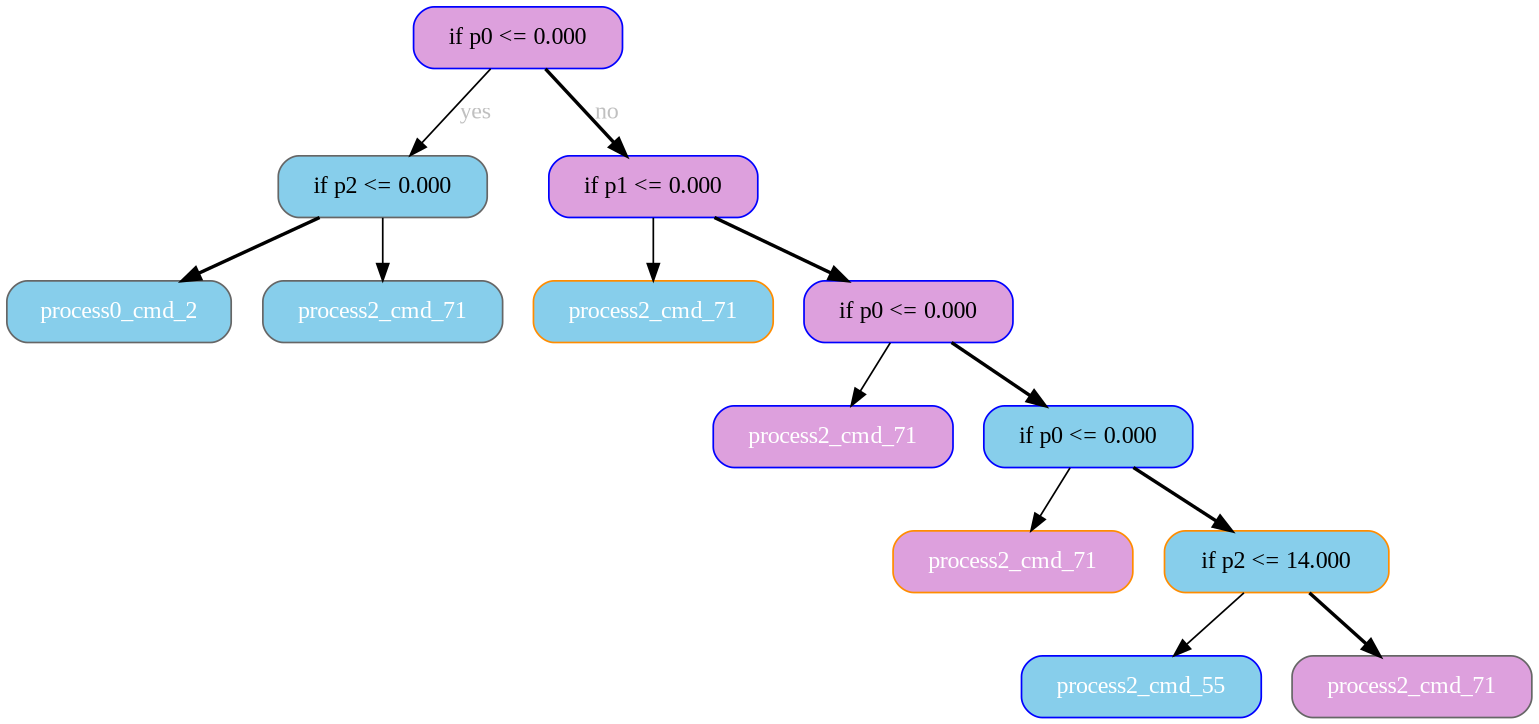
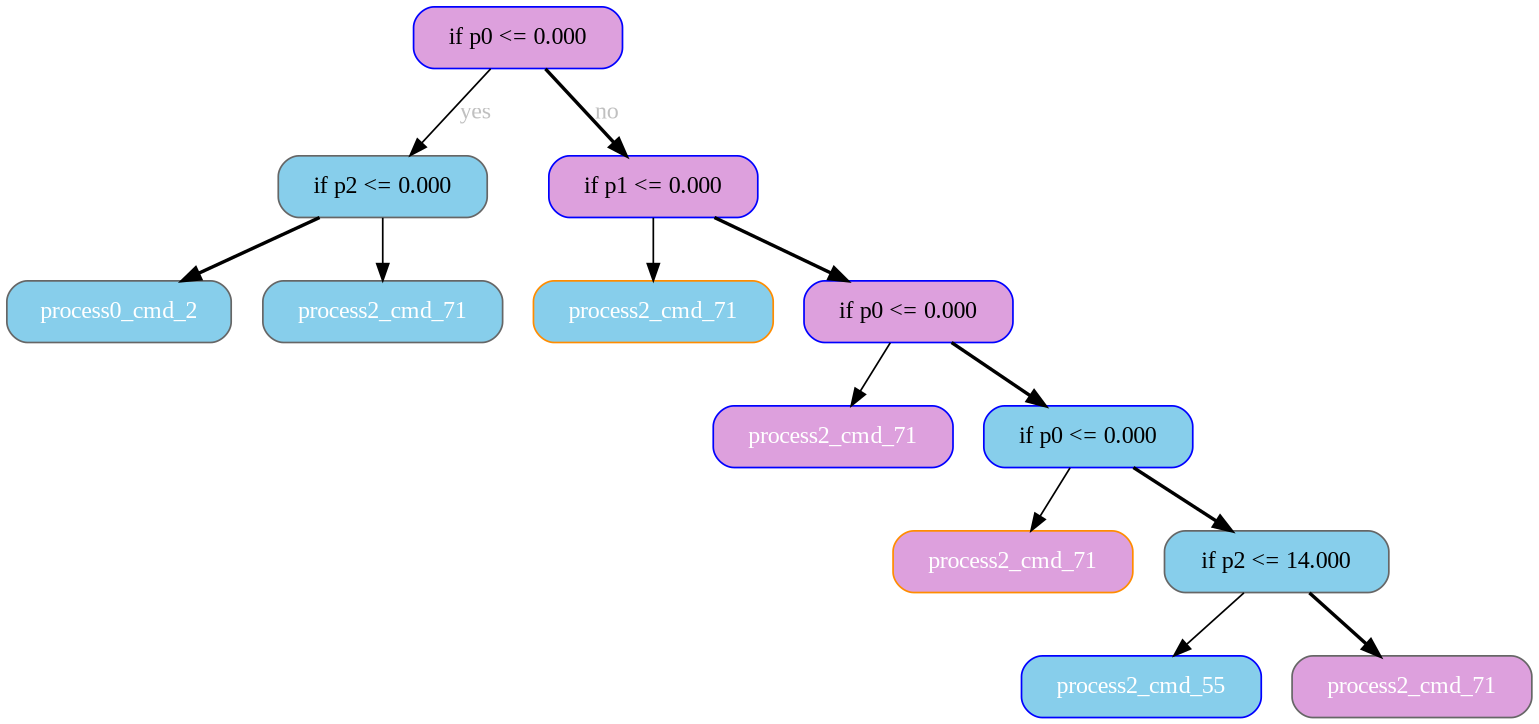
(1277, 562) -> (1277, 562)
